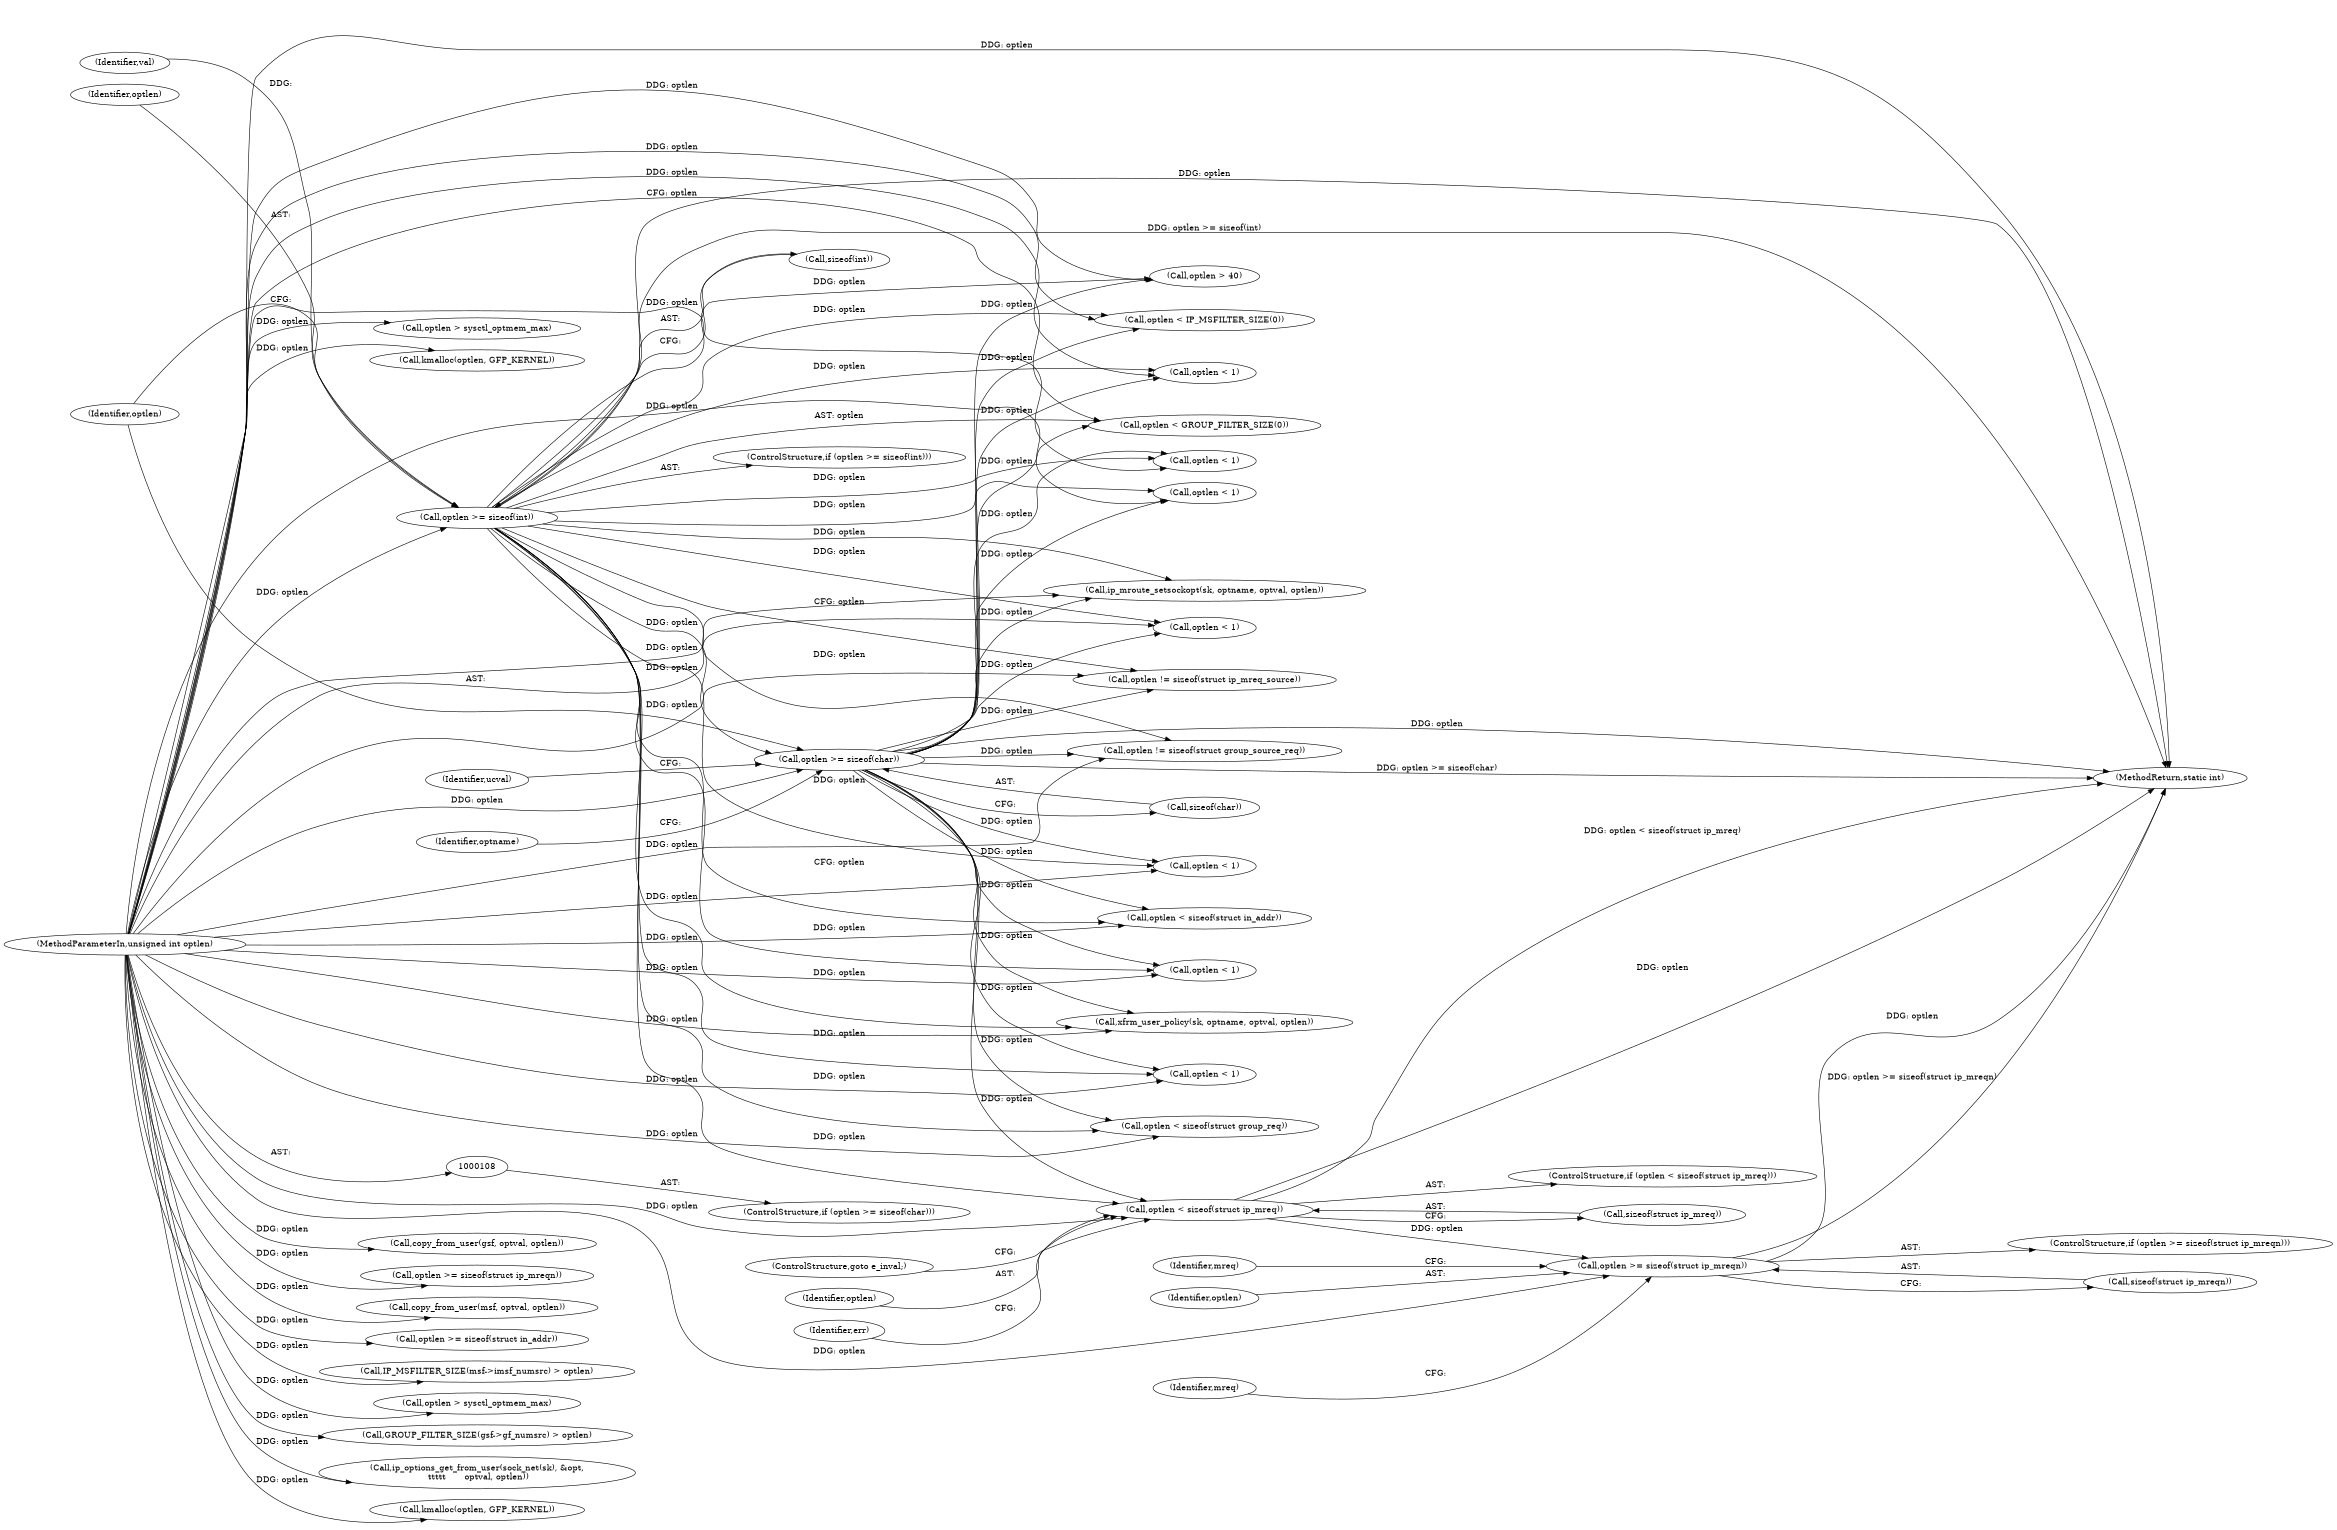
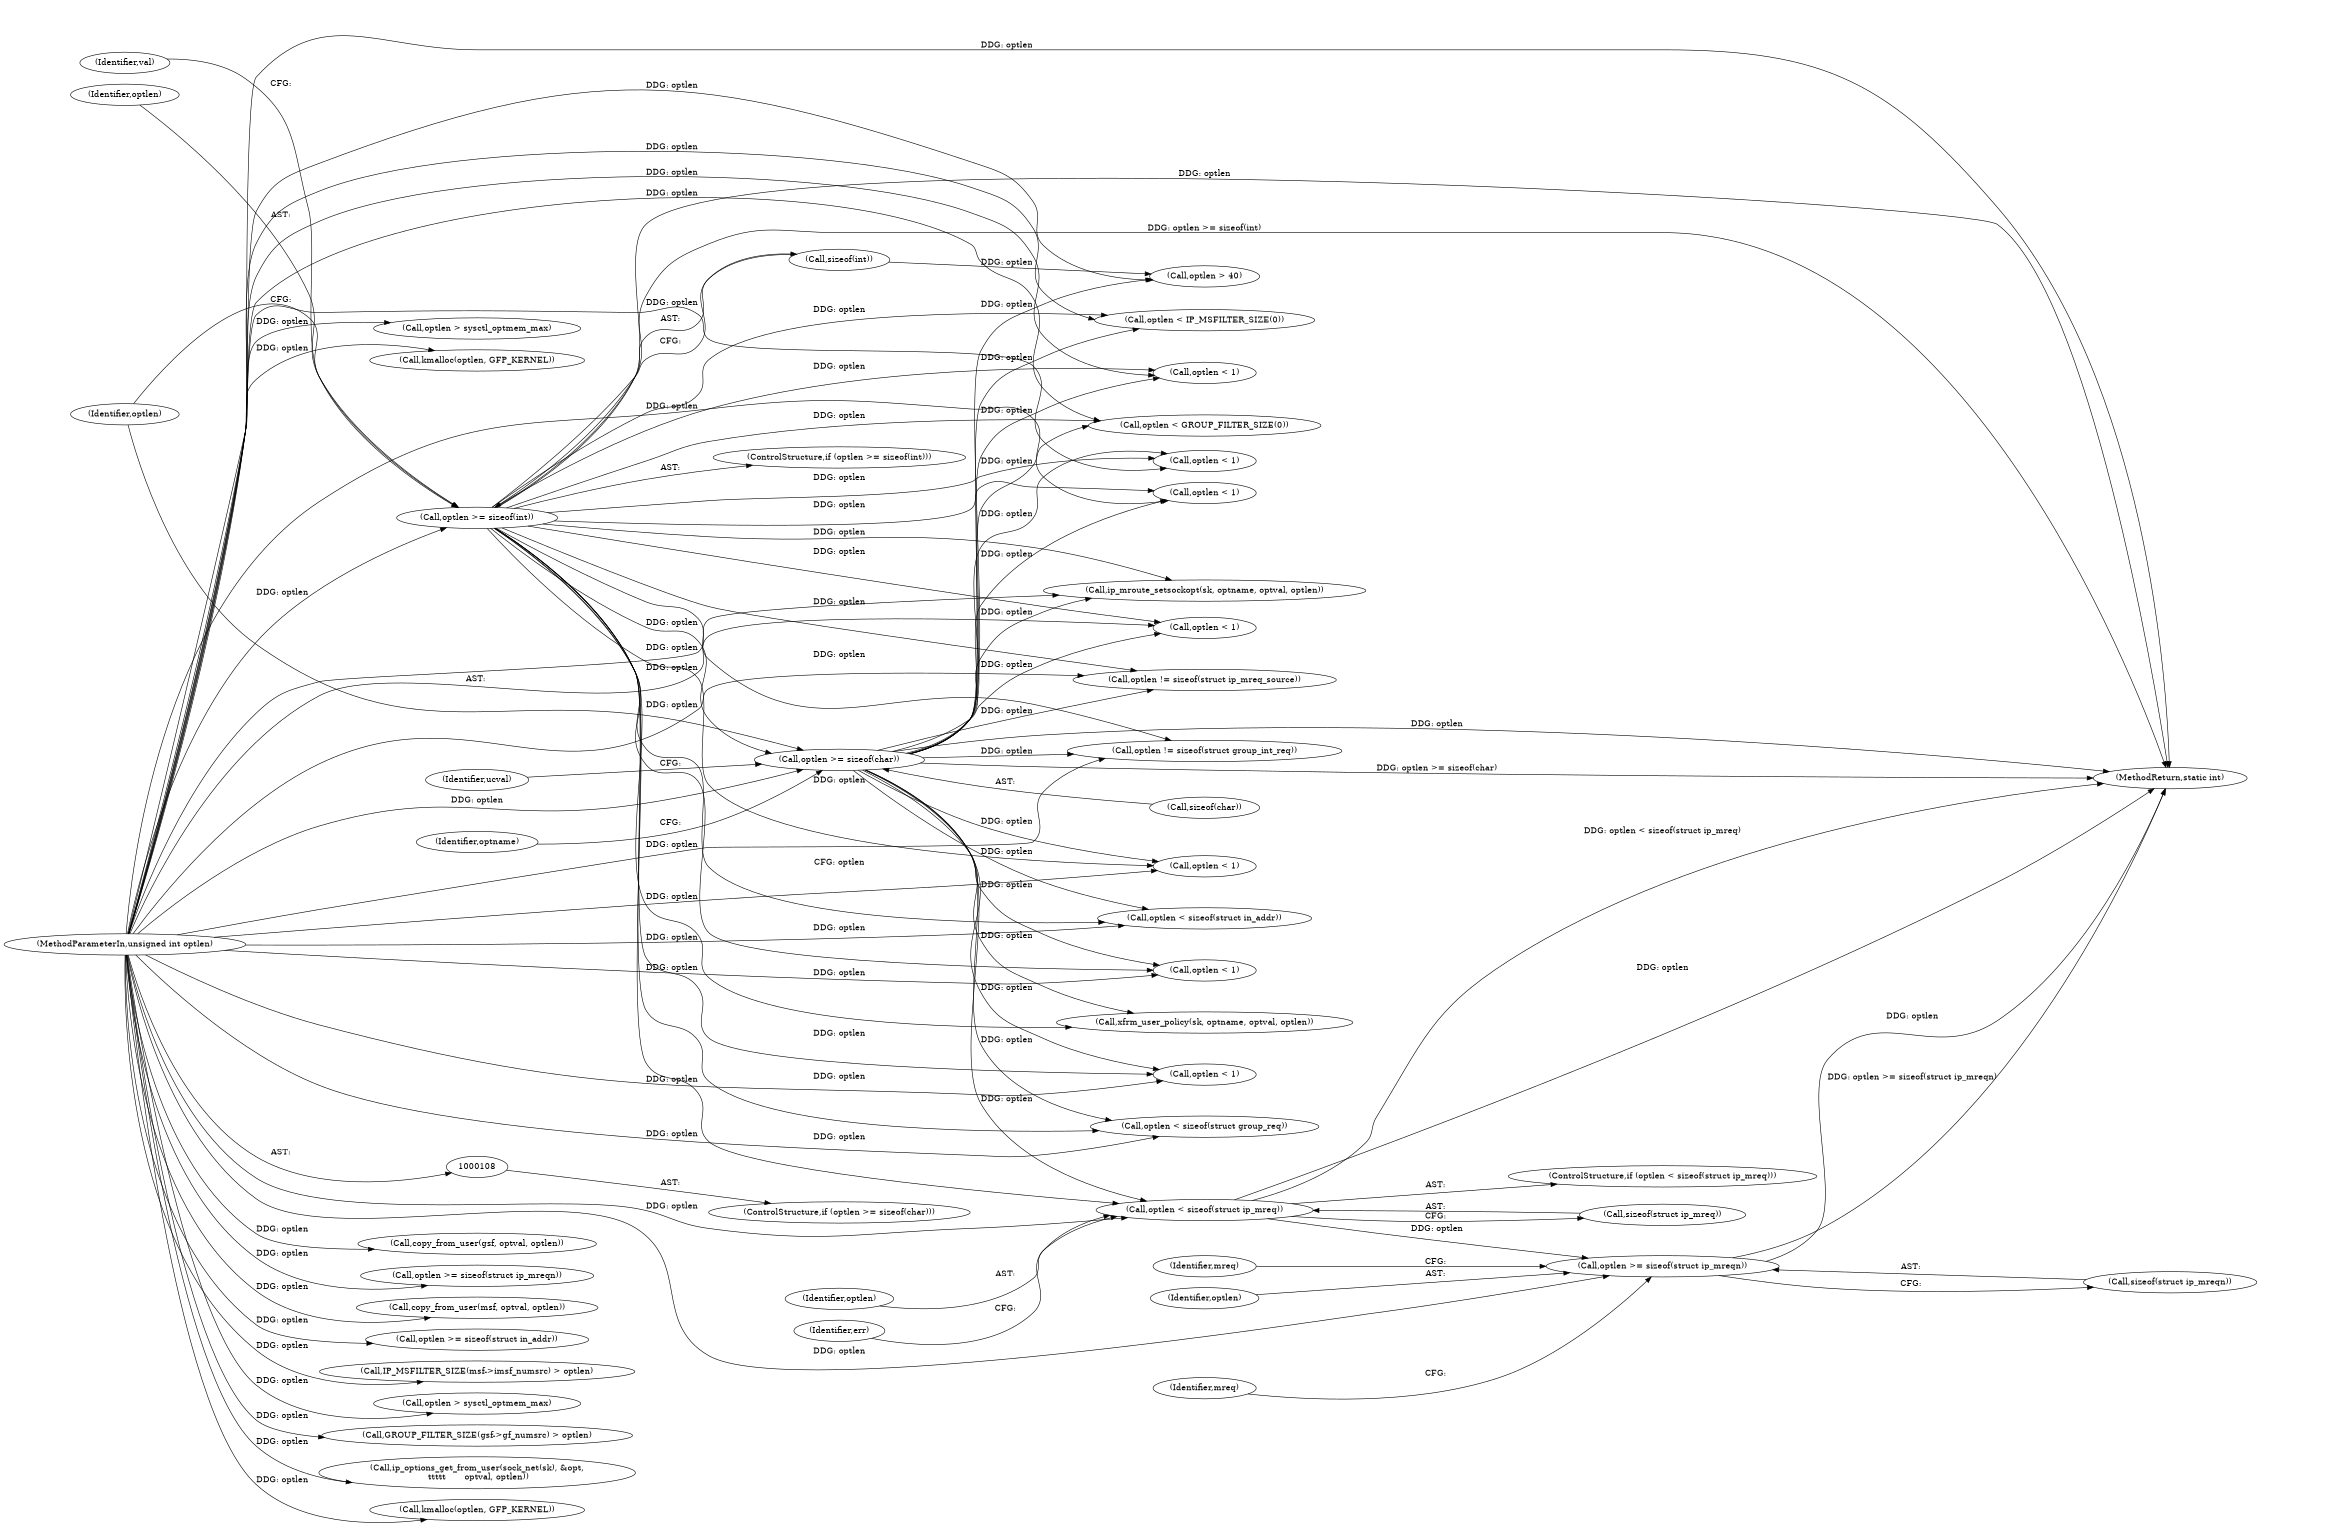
(282, 84) -> (282, 84)
(672, 193) -> (672, 193)
(765, 297) -> (1017, 268)
(839, 416) -> (839, 416)
(839, 602) -> (839, 602)
(1205, 751) -> (1205, 751)
(1003, 812) -> none
(643, 1023) -> none
(2170, 1244) -> none
(839, 1267) -> none
